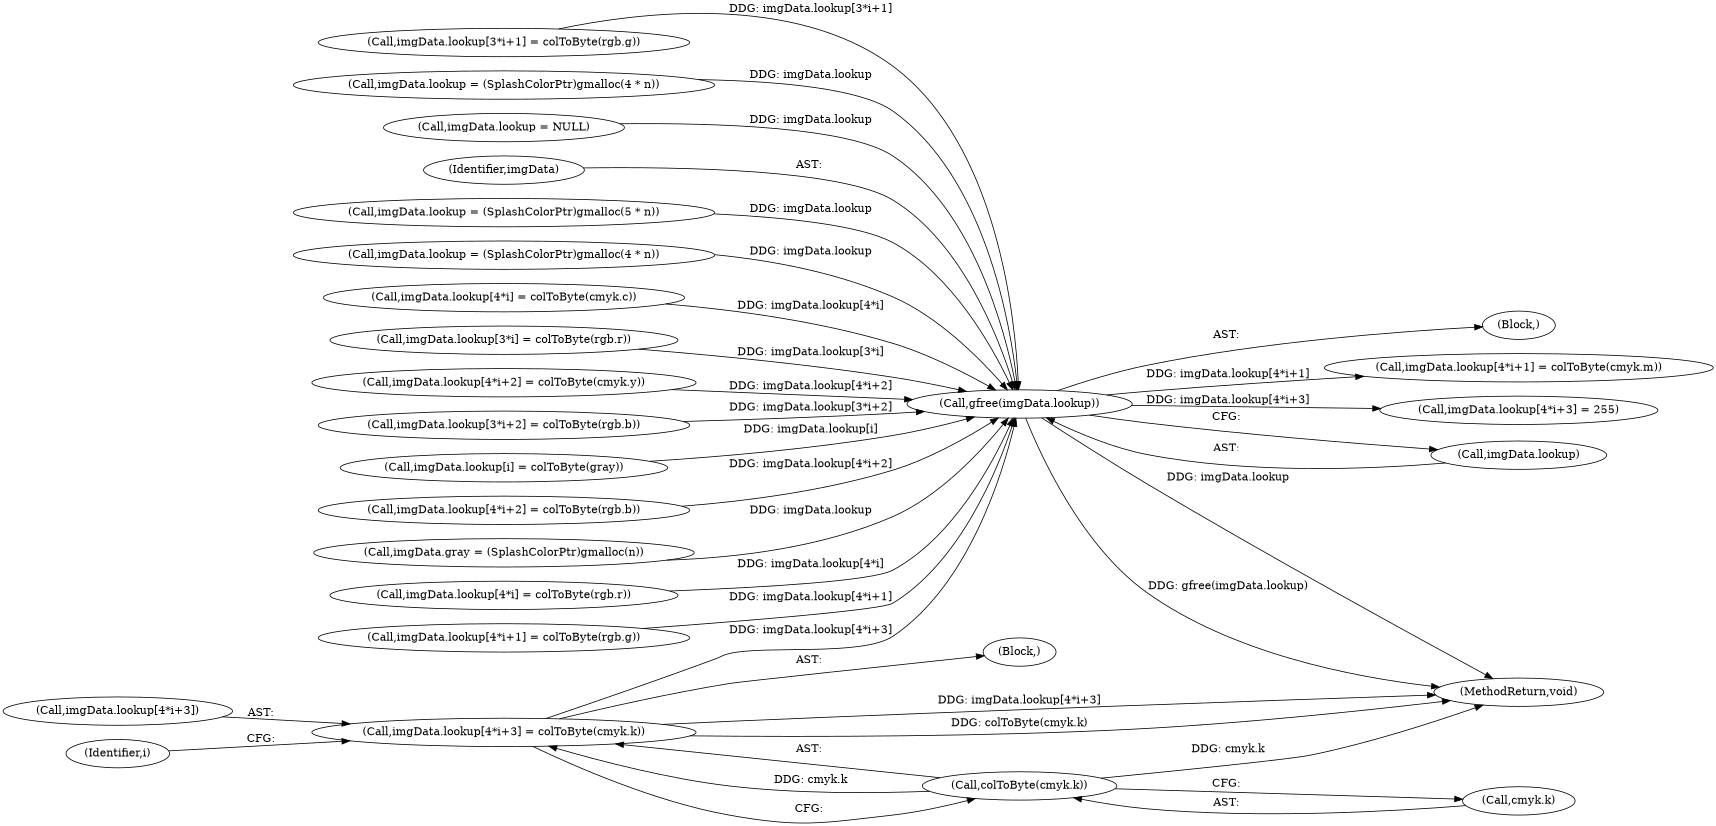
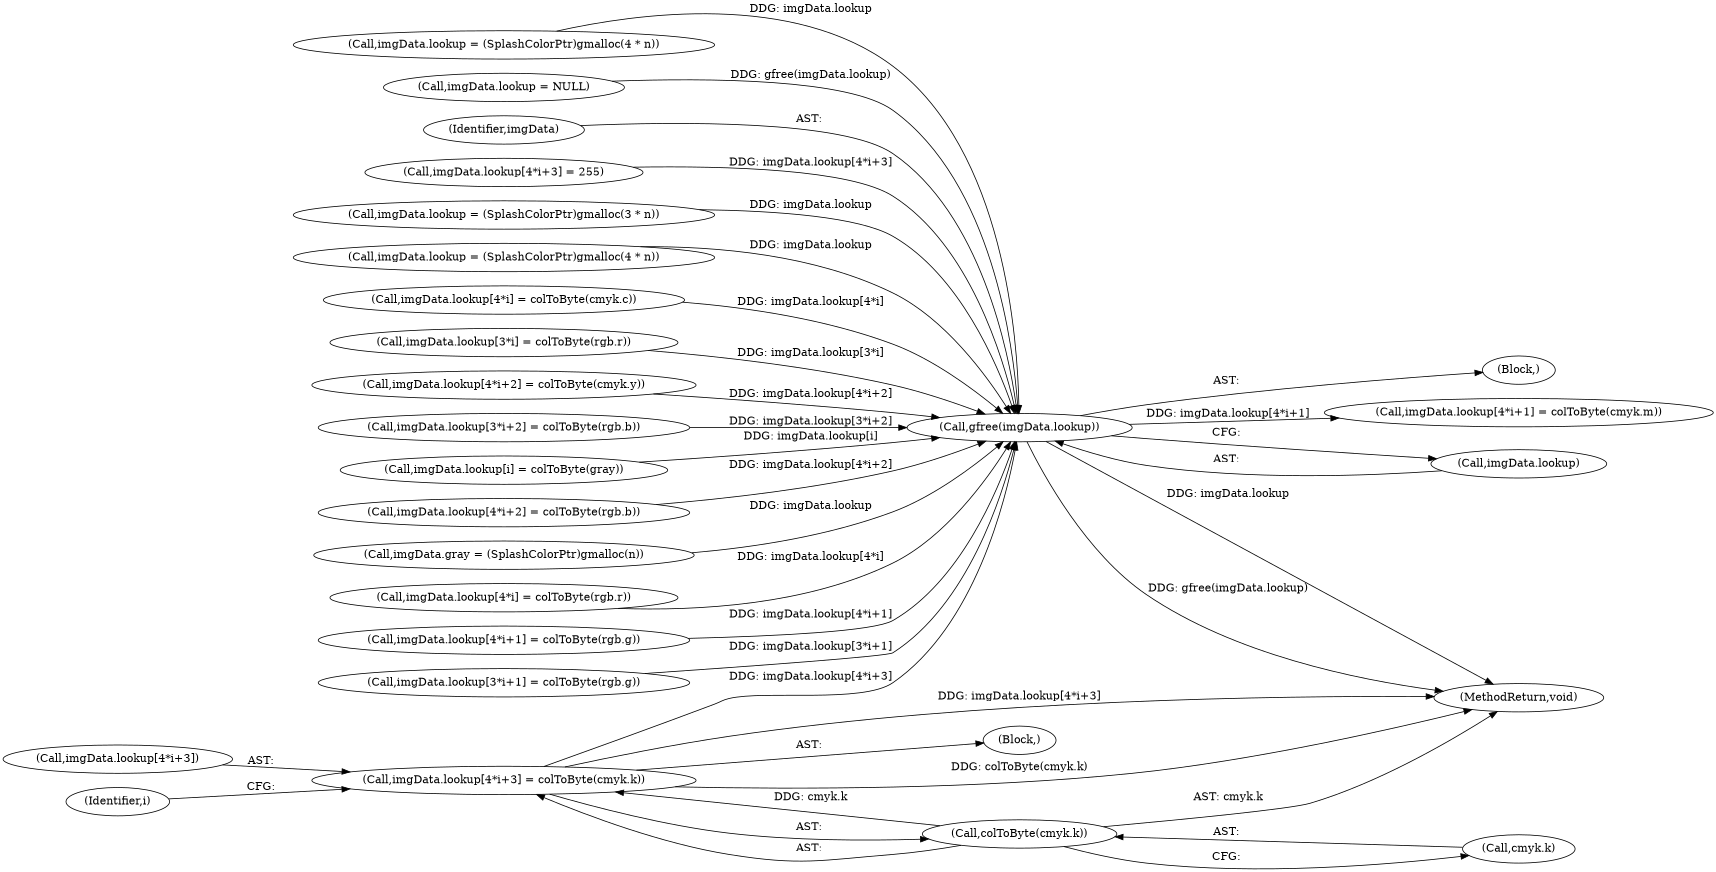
(811, 120) -> (811, 75)
(504, 213) -> (504, 215)
(1252, 407) -> (886, 193)
(1228, 749) -> (1228, 797)
(811, 809) -> (811, 827)
